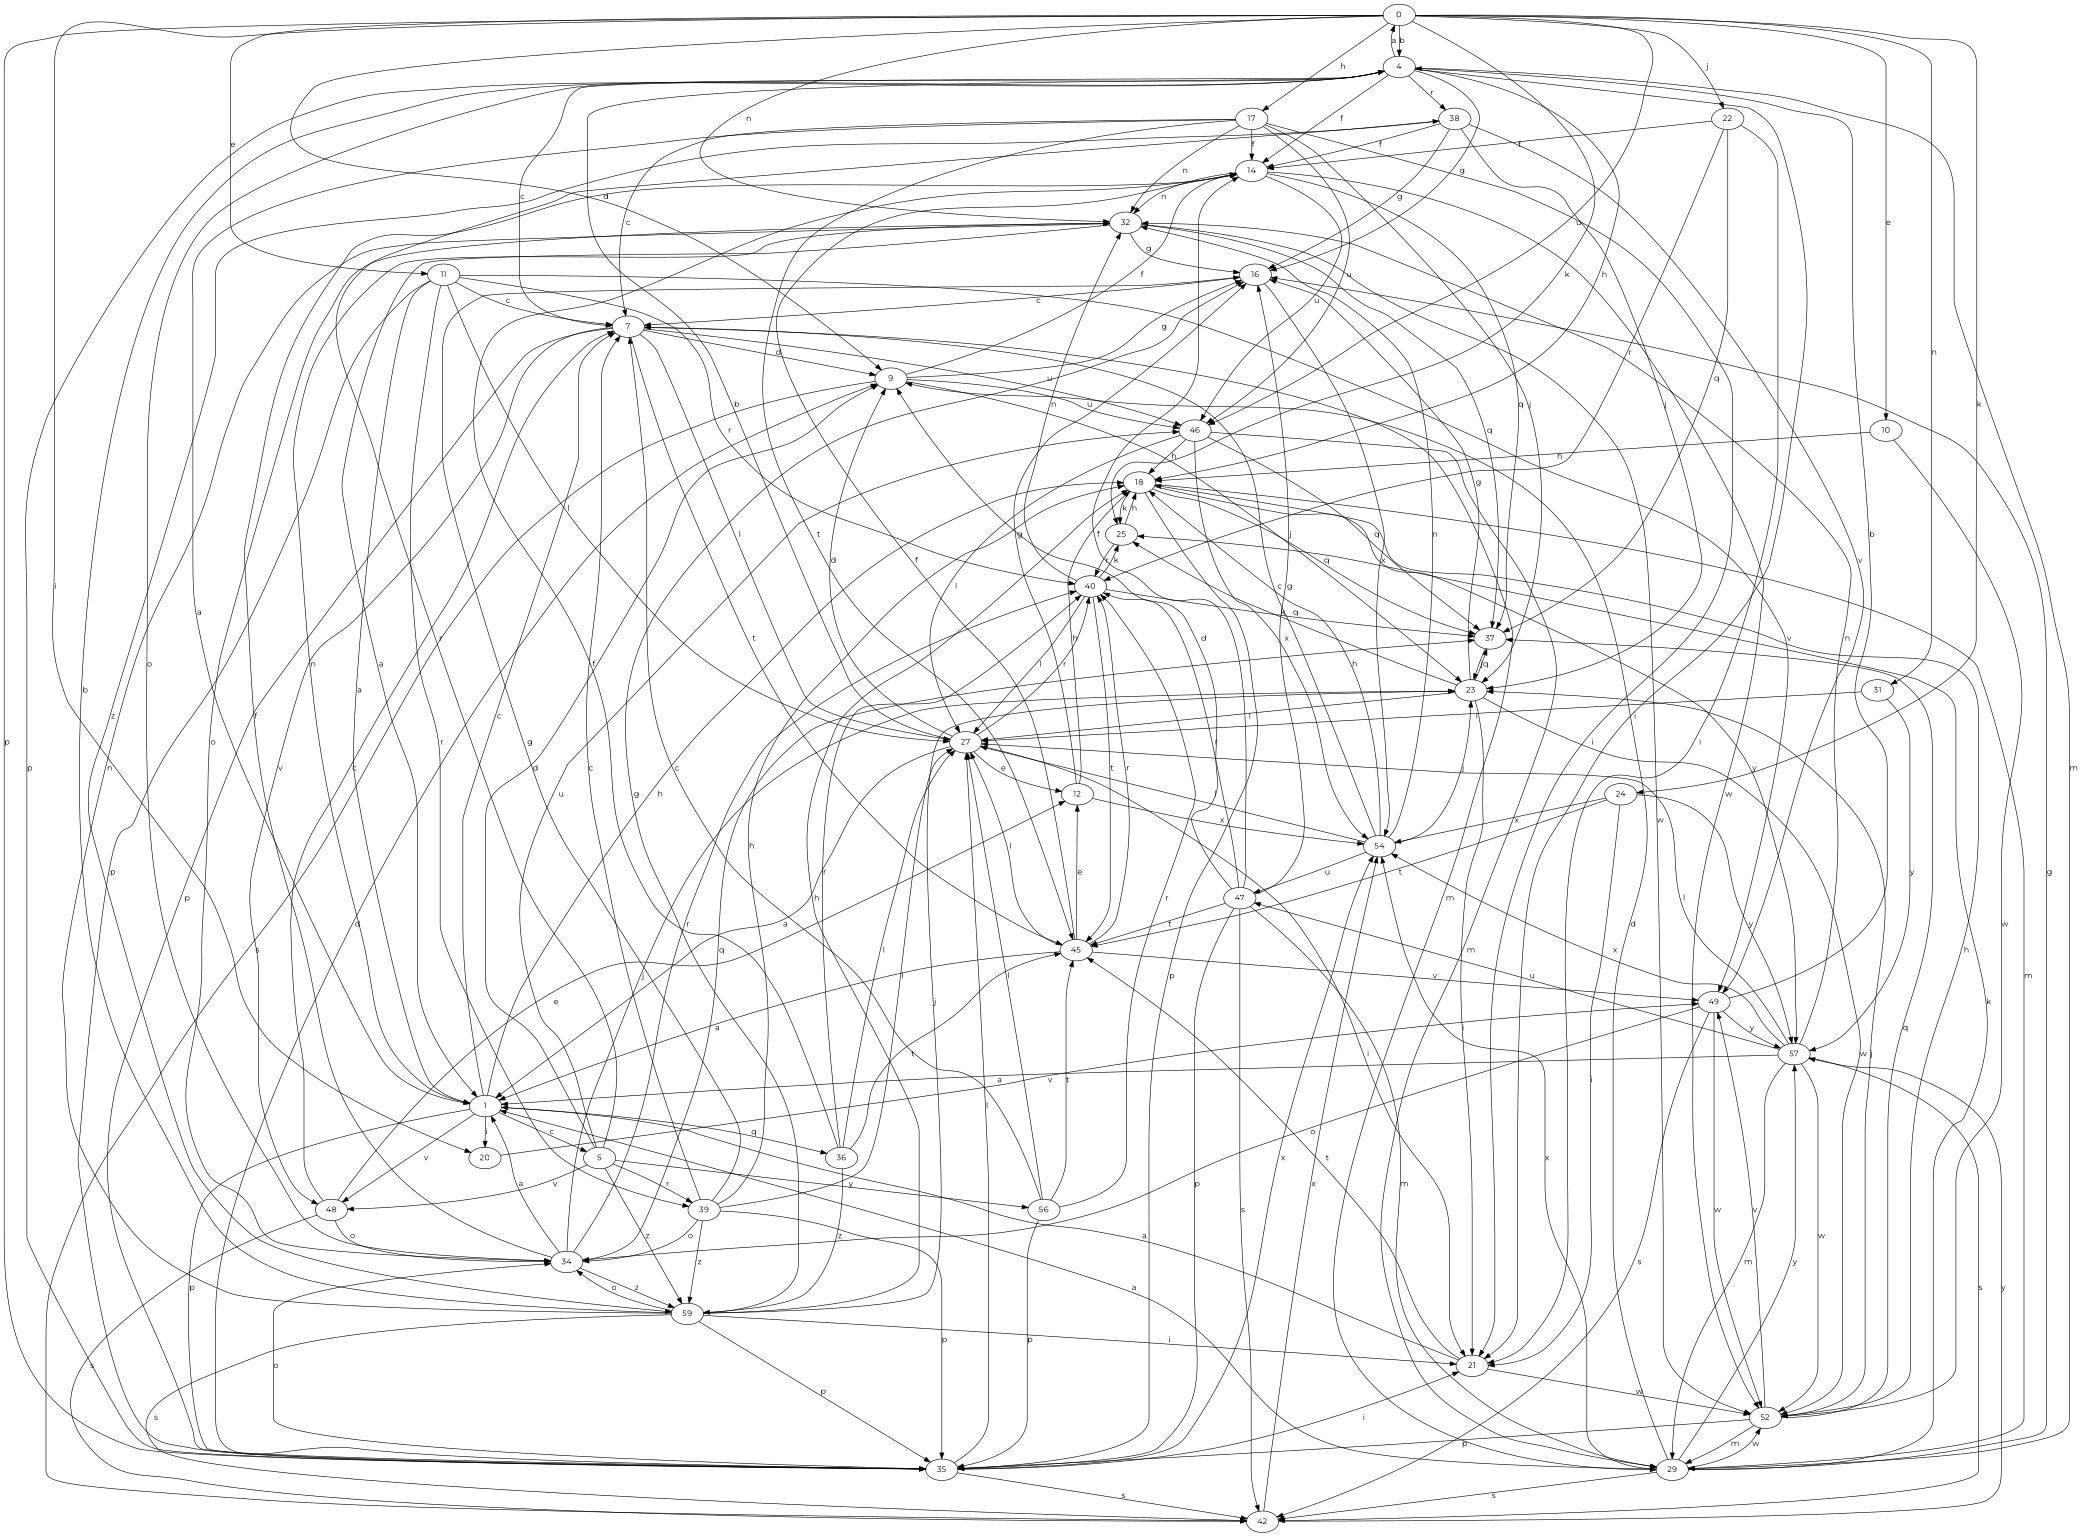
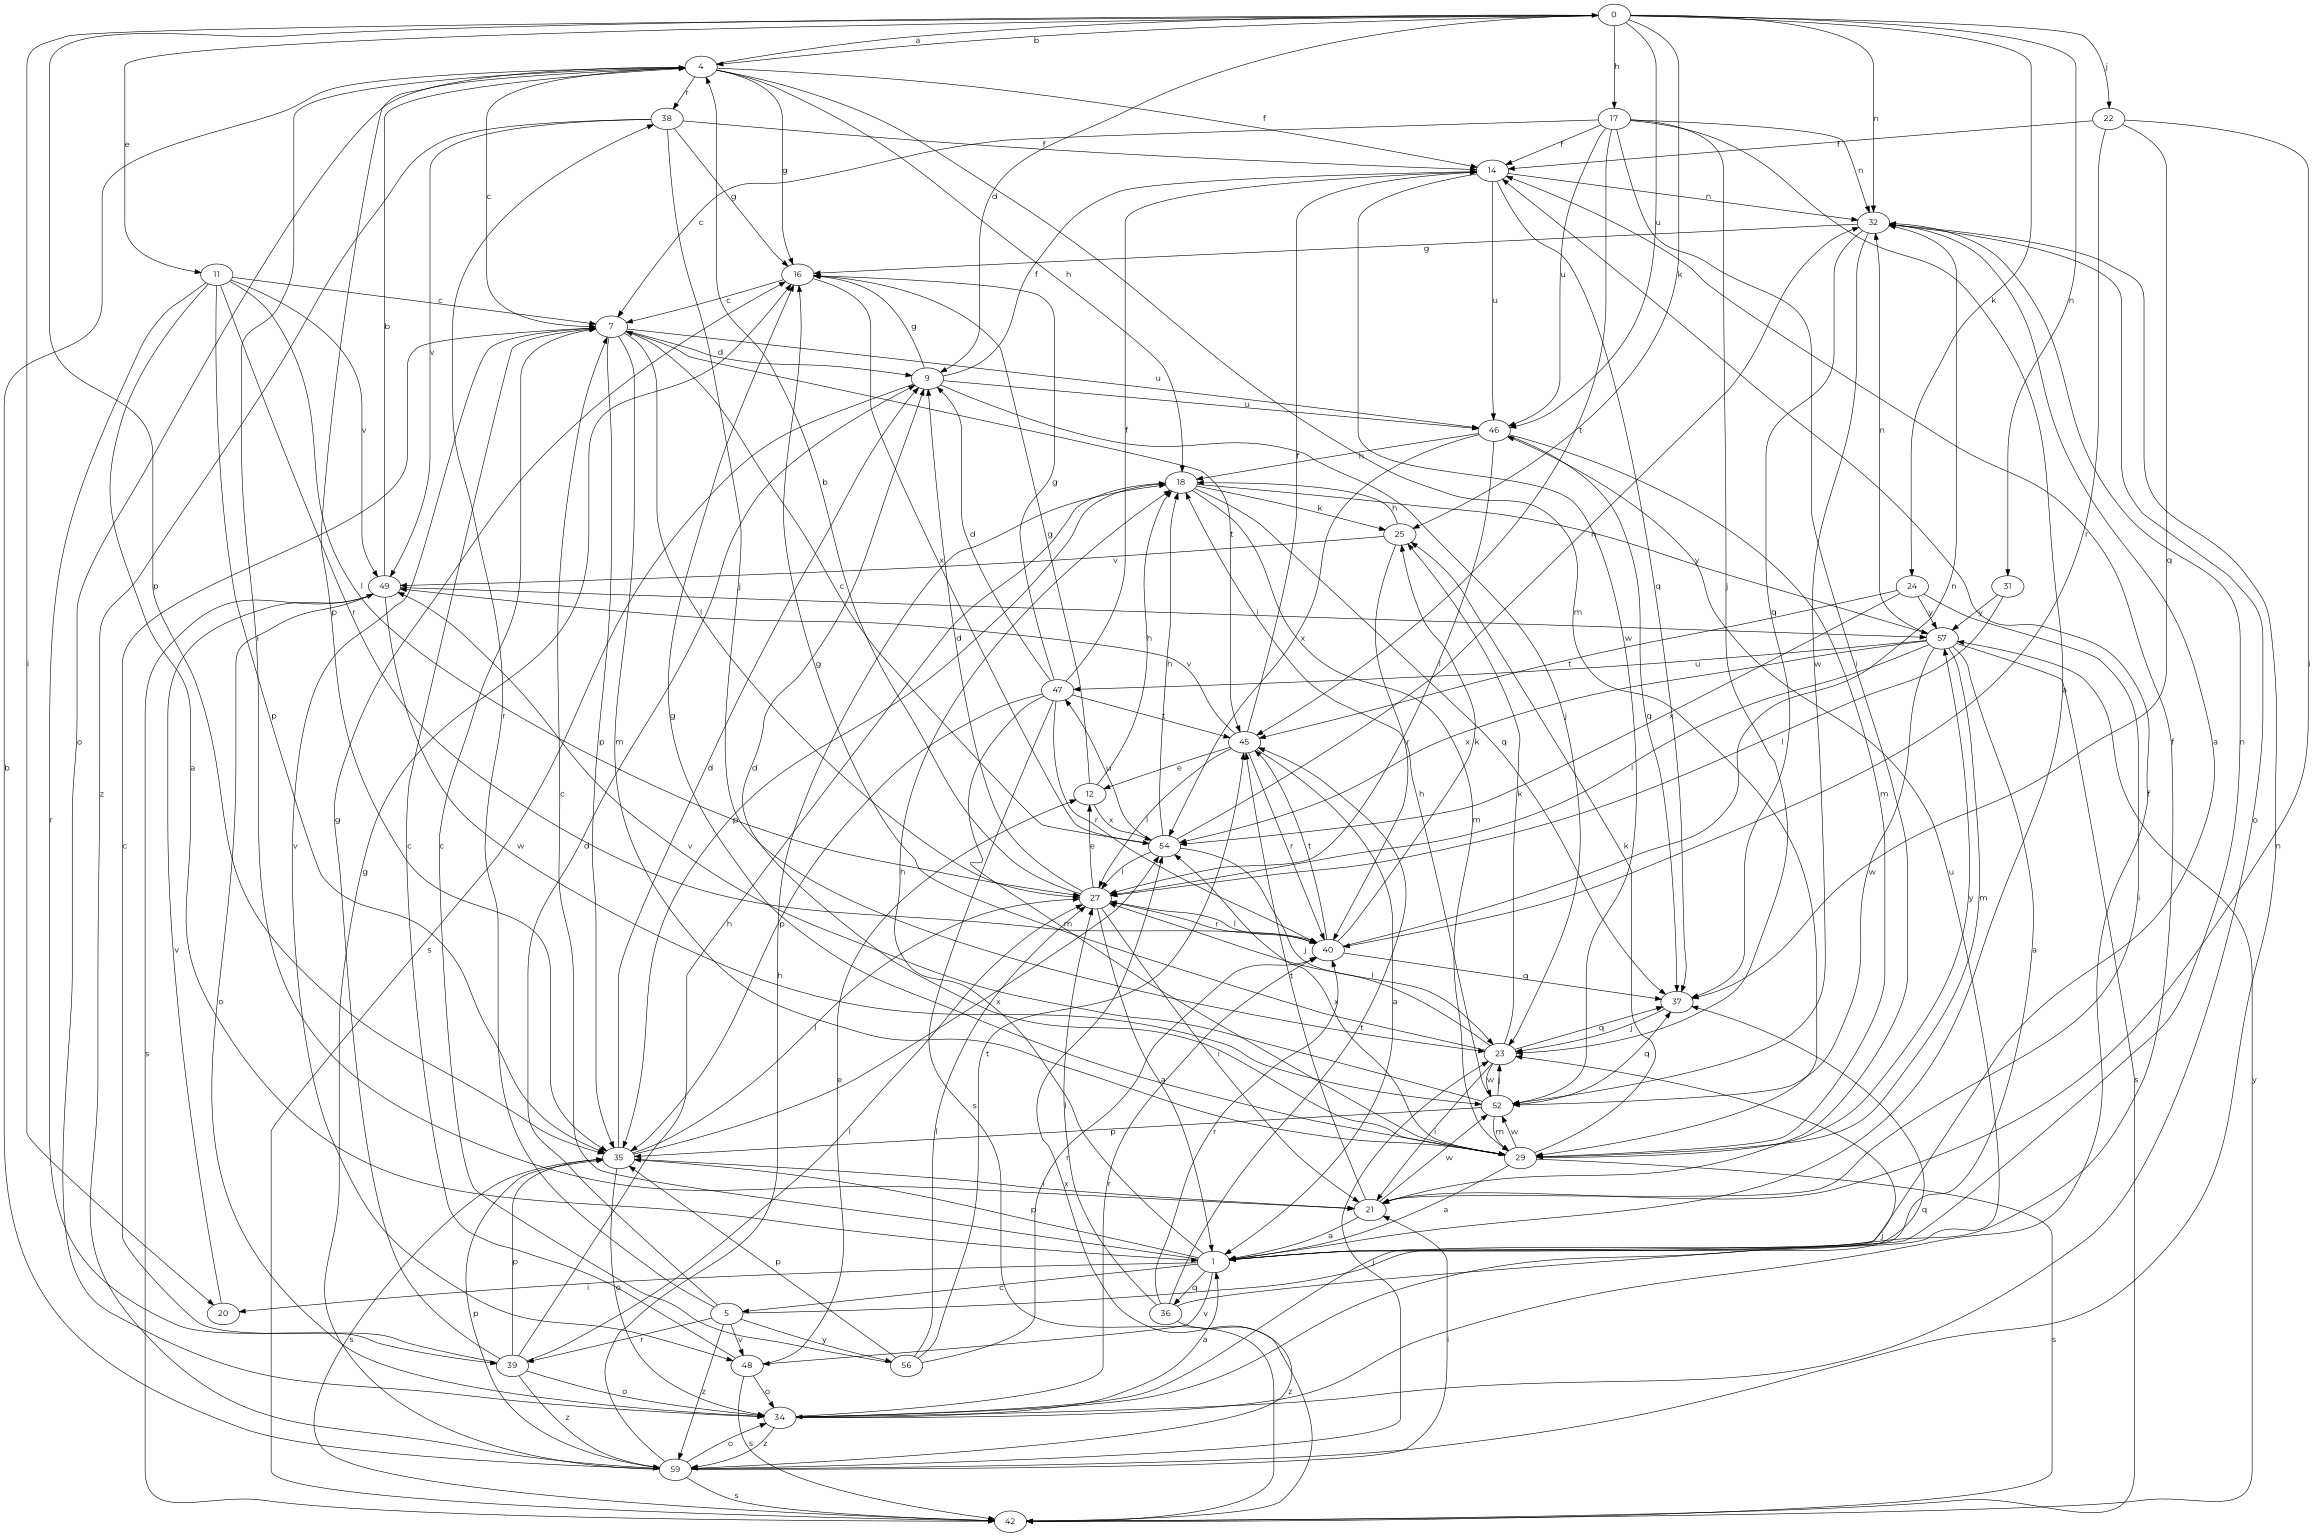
(1886, 431) -> none
none -> (896, 569)
(1752, 1028) -> (1258, 612)
